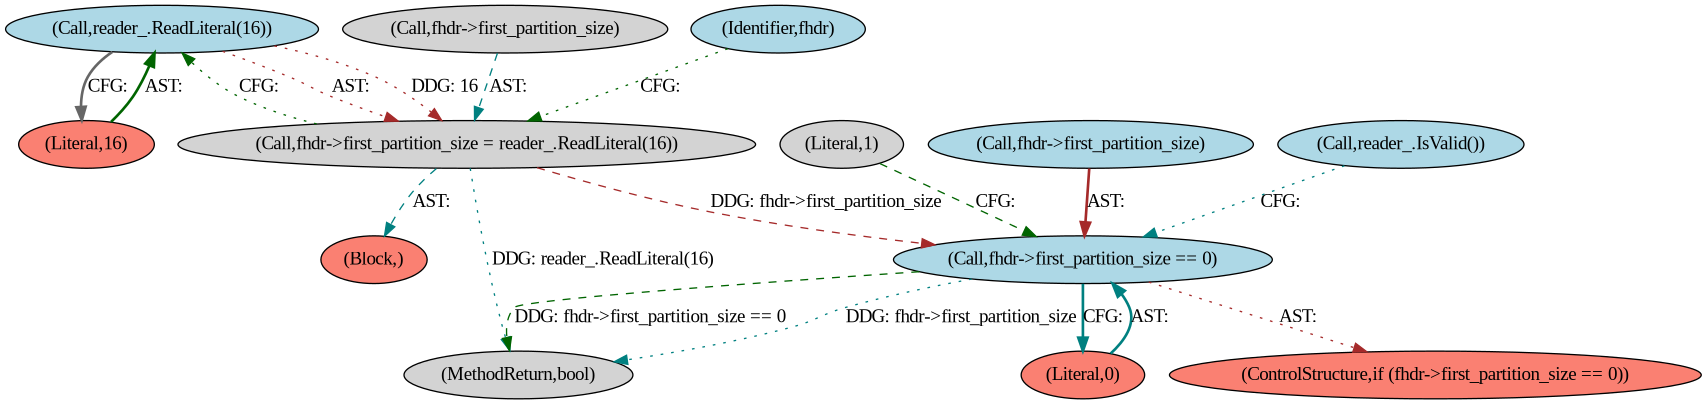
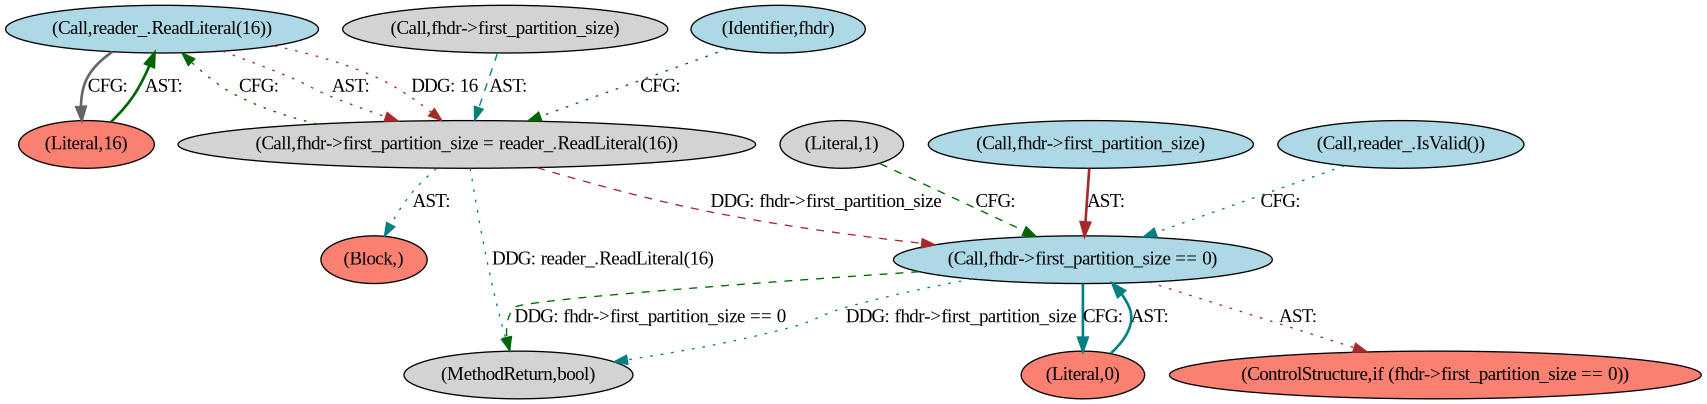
(411, 194) -> (411, 194)
